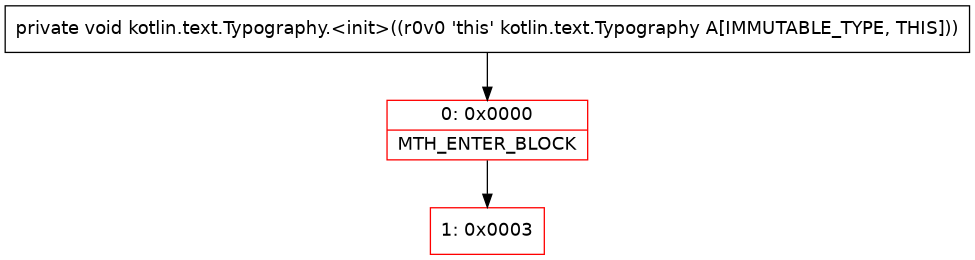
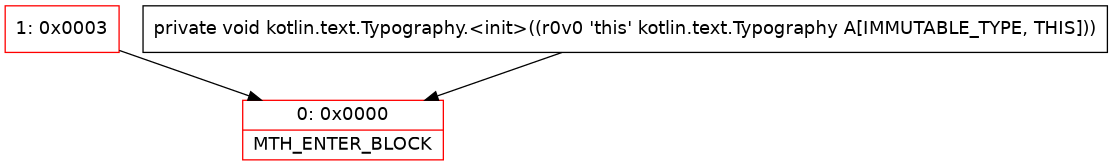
(487, 177) -> (184, 73)
